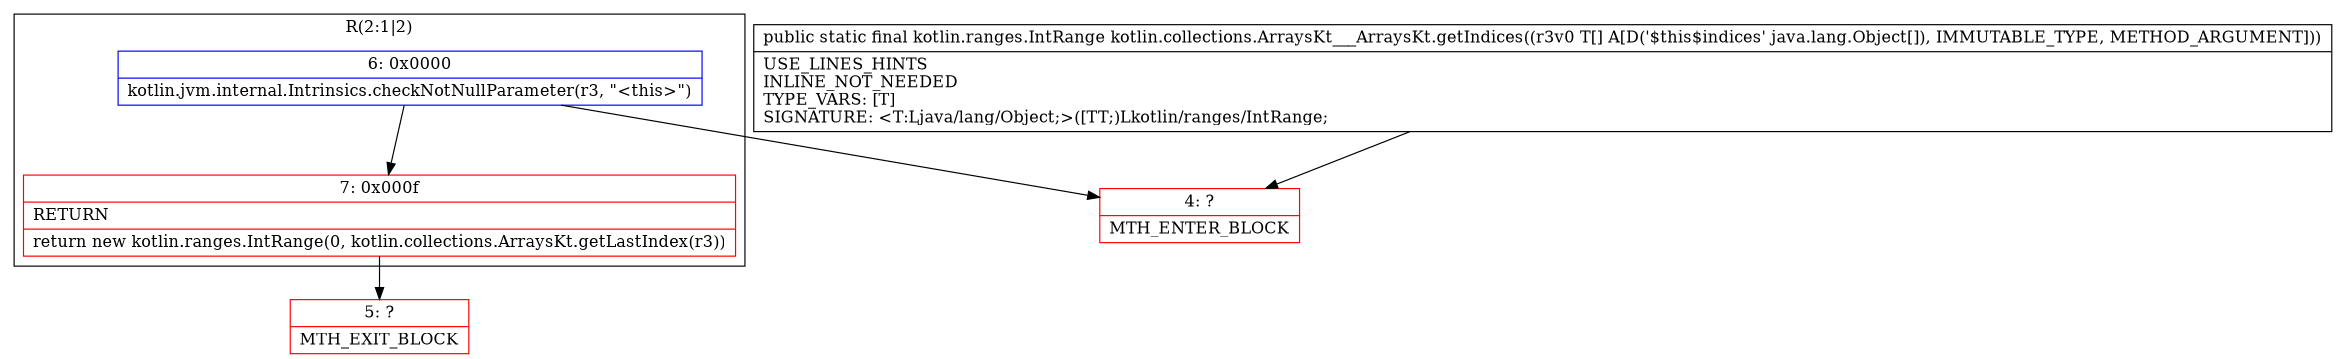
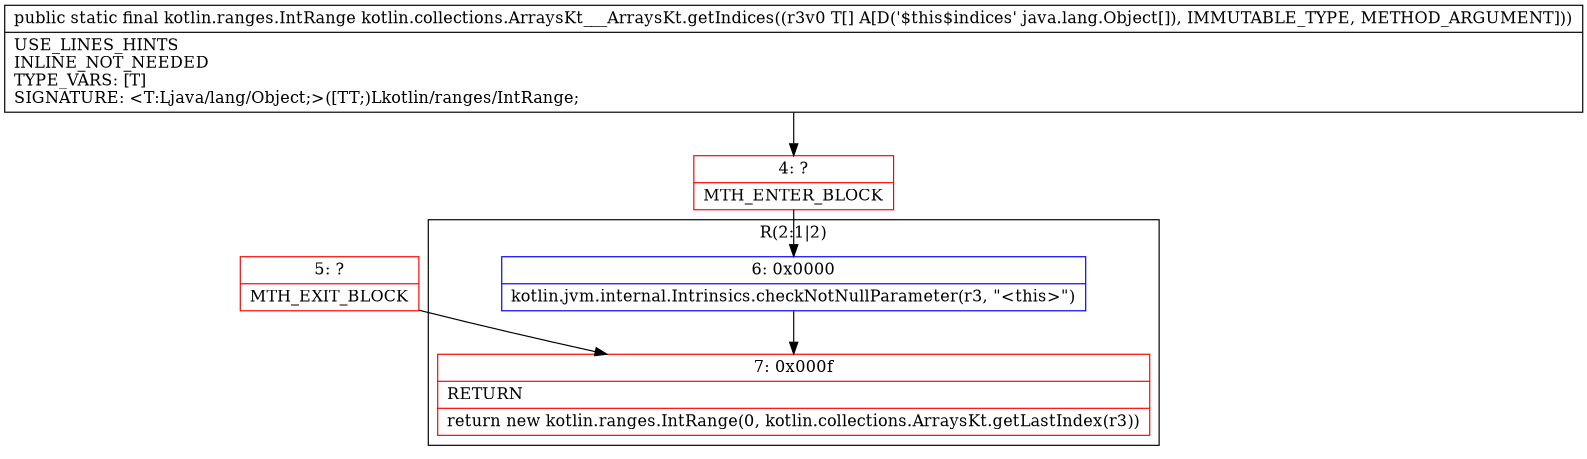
(825, 150) -> (794, 227)
(380, 274) -> (507, 332)
